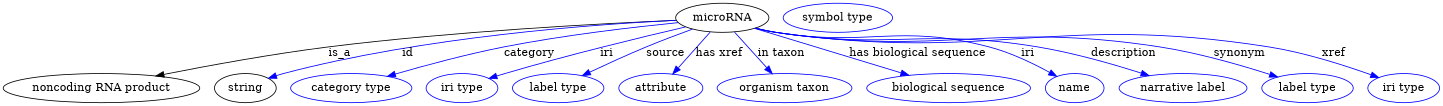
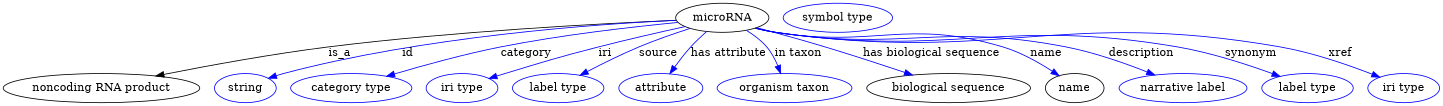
(719, 53) -> (729, 53)
(1028, 53) -> (1046, 53)
(245, 88) -> (245, 88)
(949, 88) -> (949, 88)
(1075, 88) -> (1075, 88)
